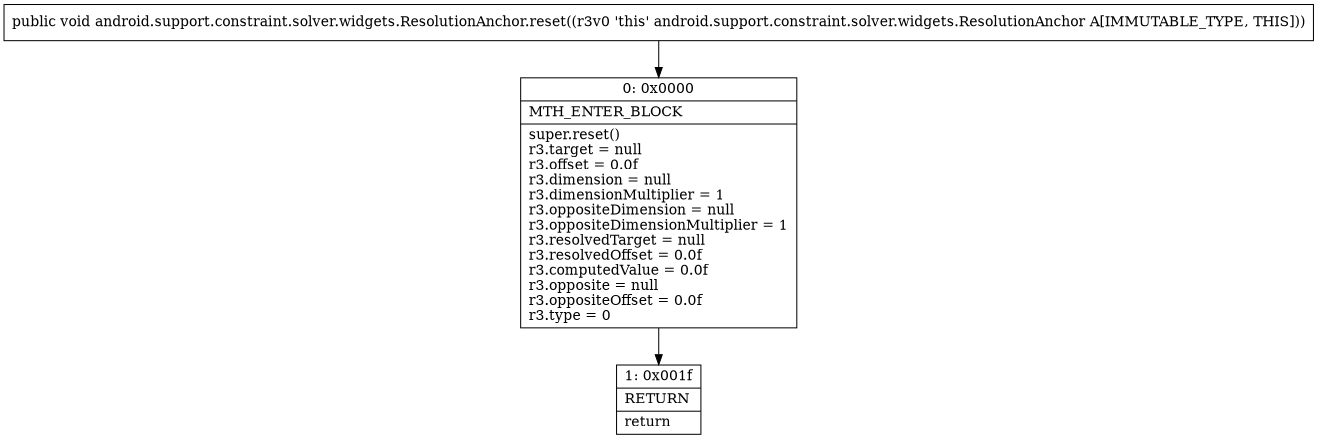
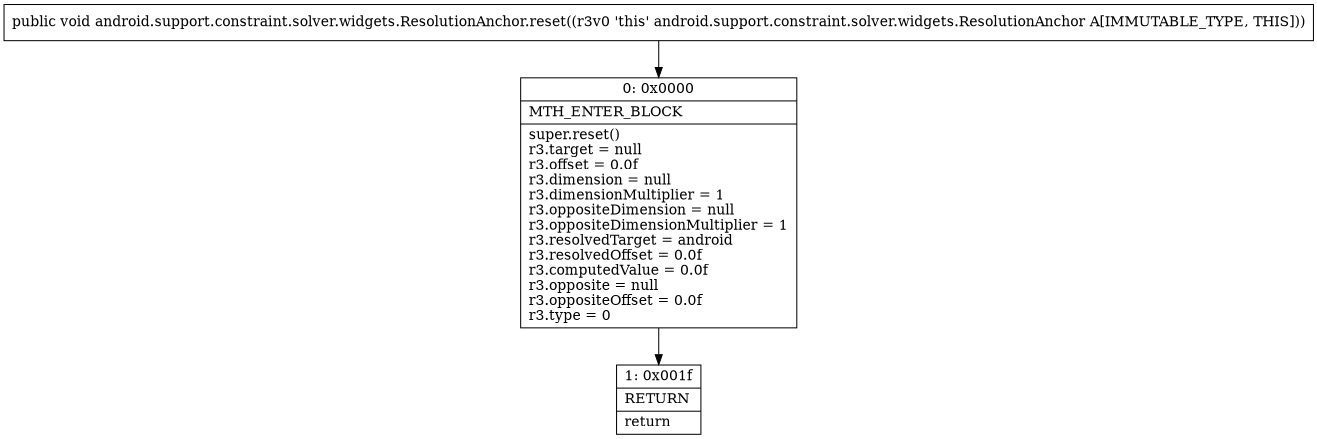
(617, 240) -> (631, 240)
